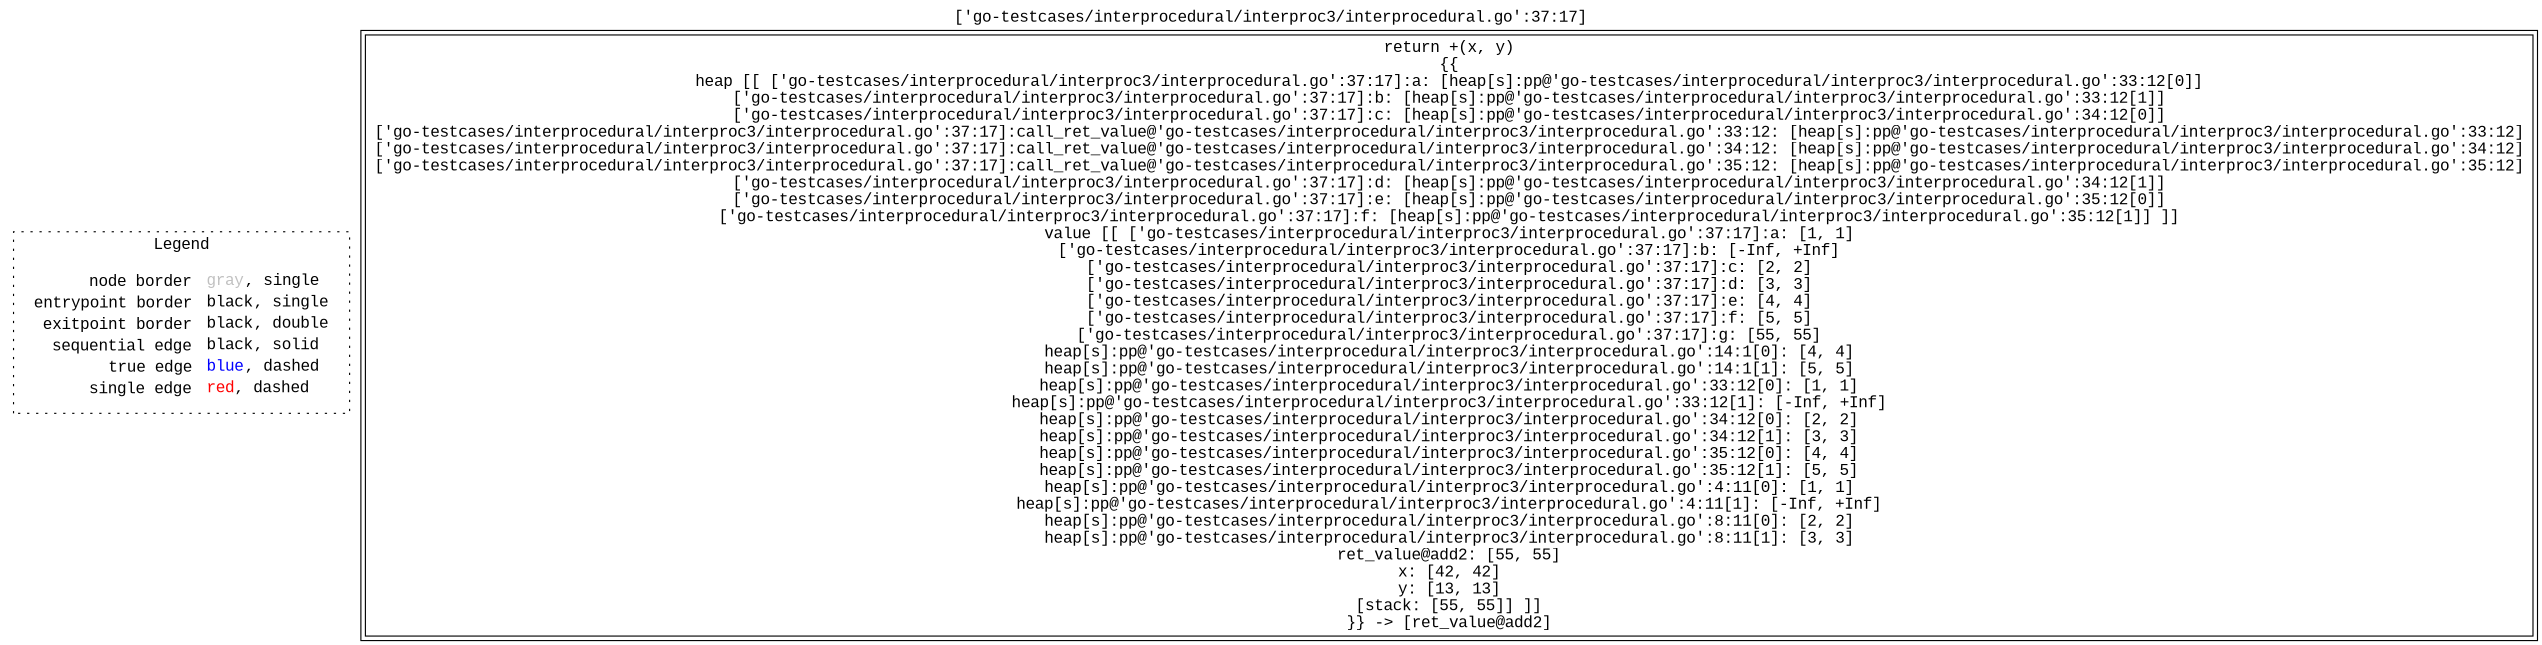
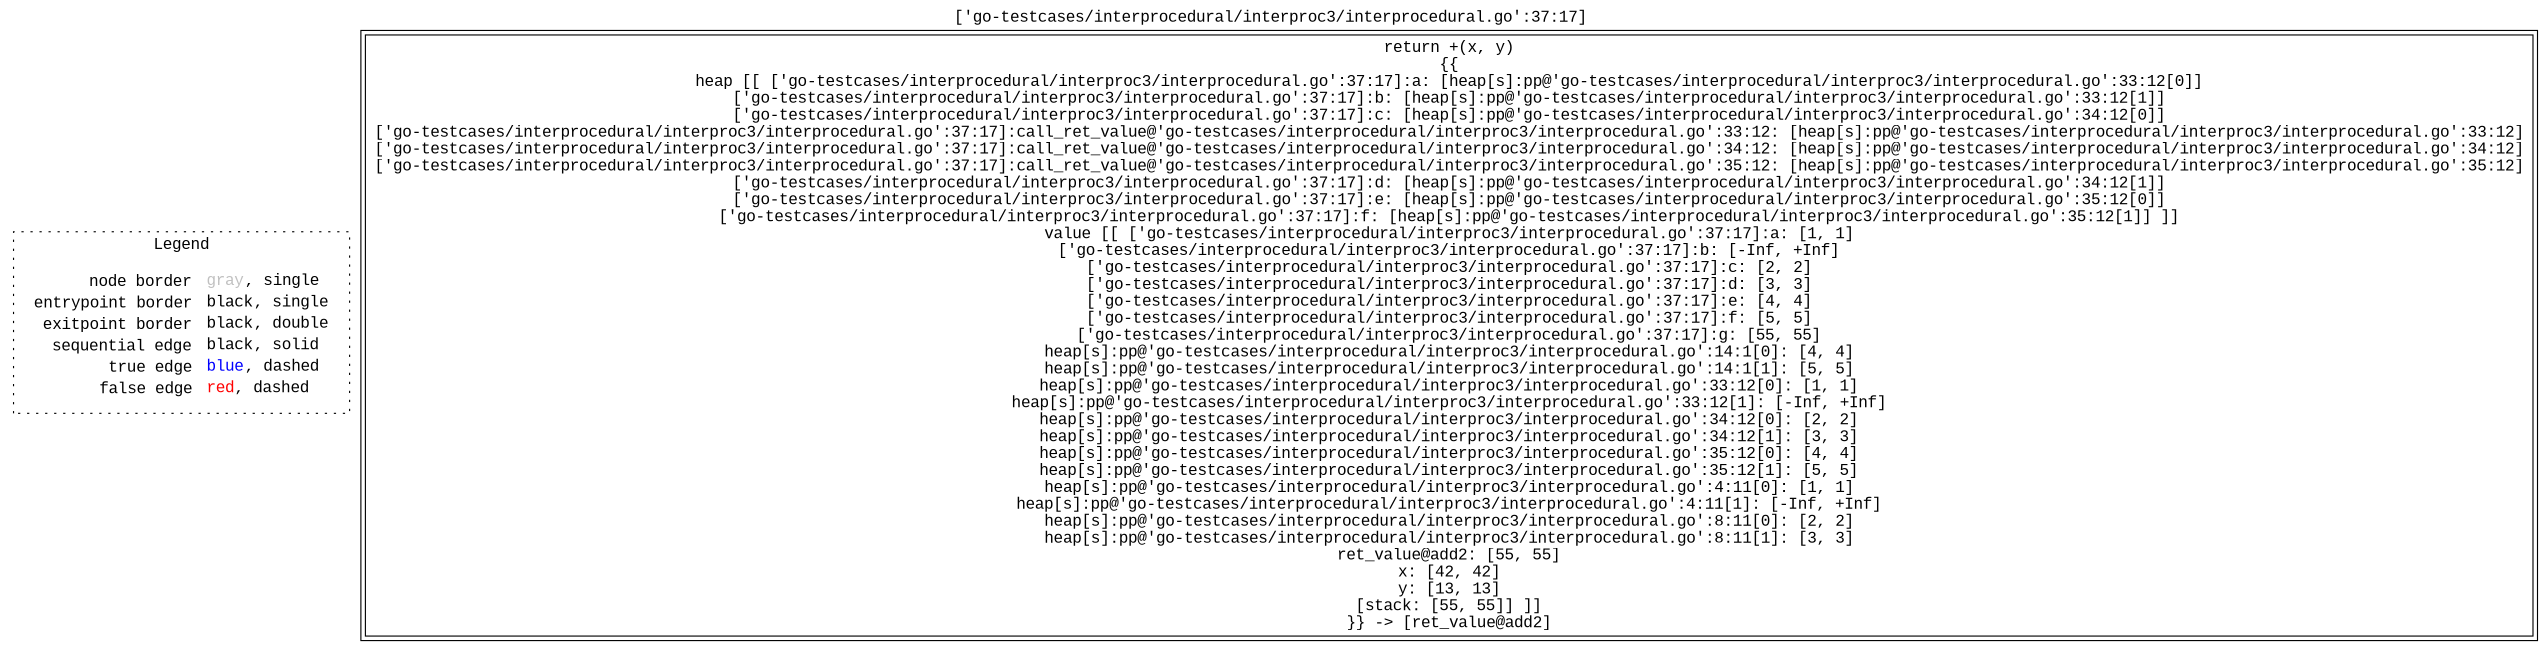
(145, 389) -> (151, 389)
